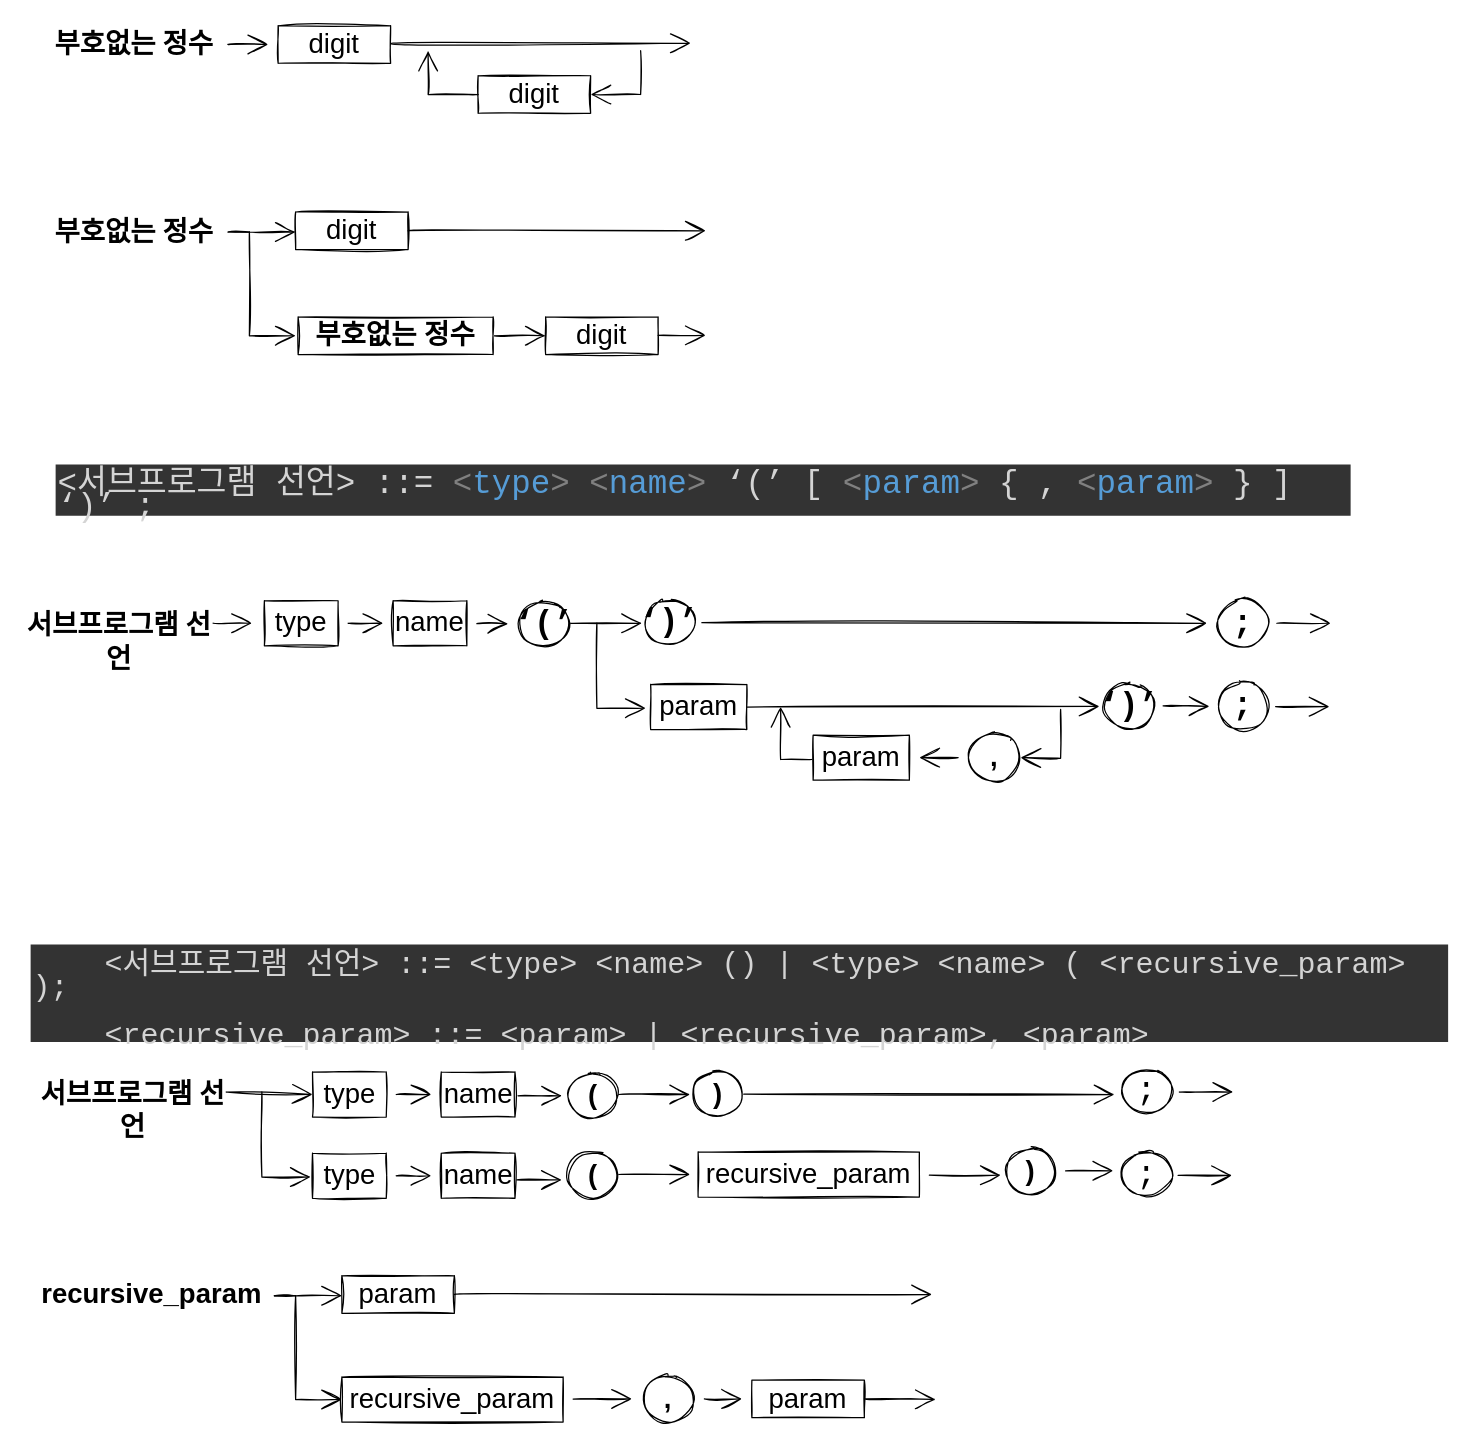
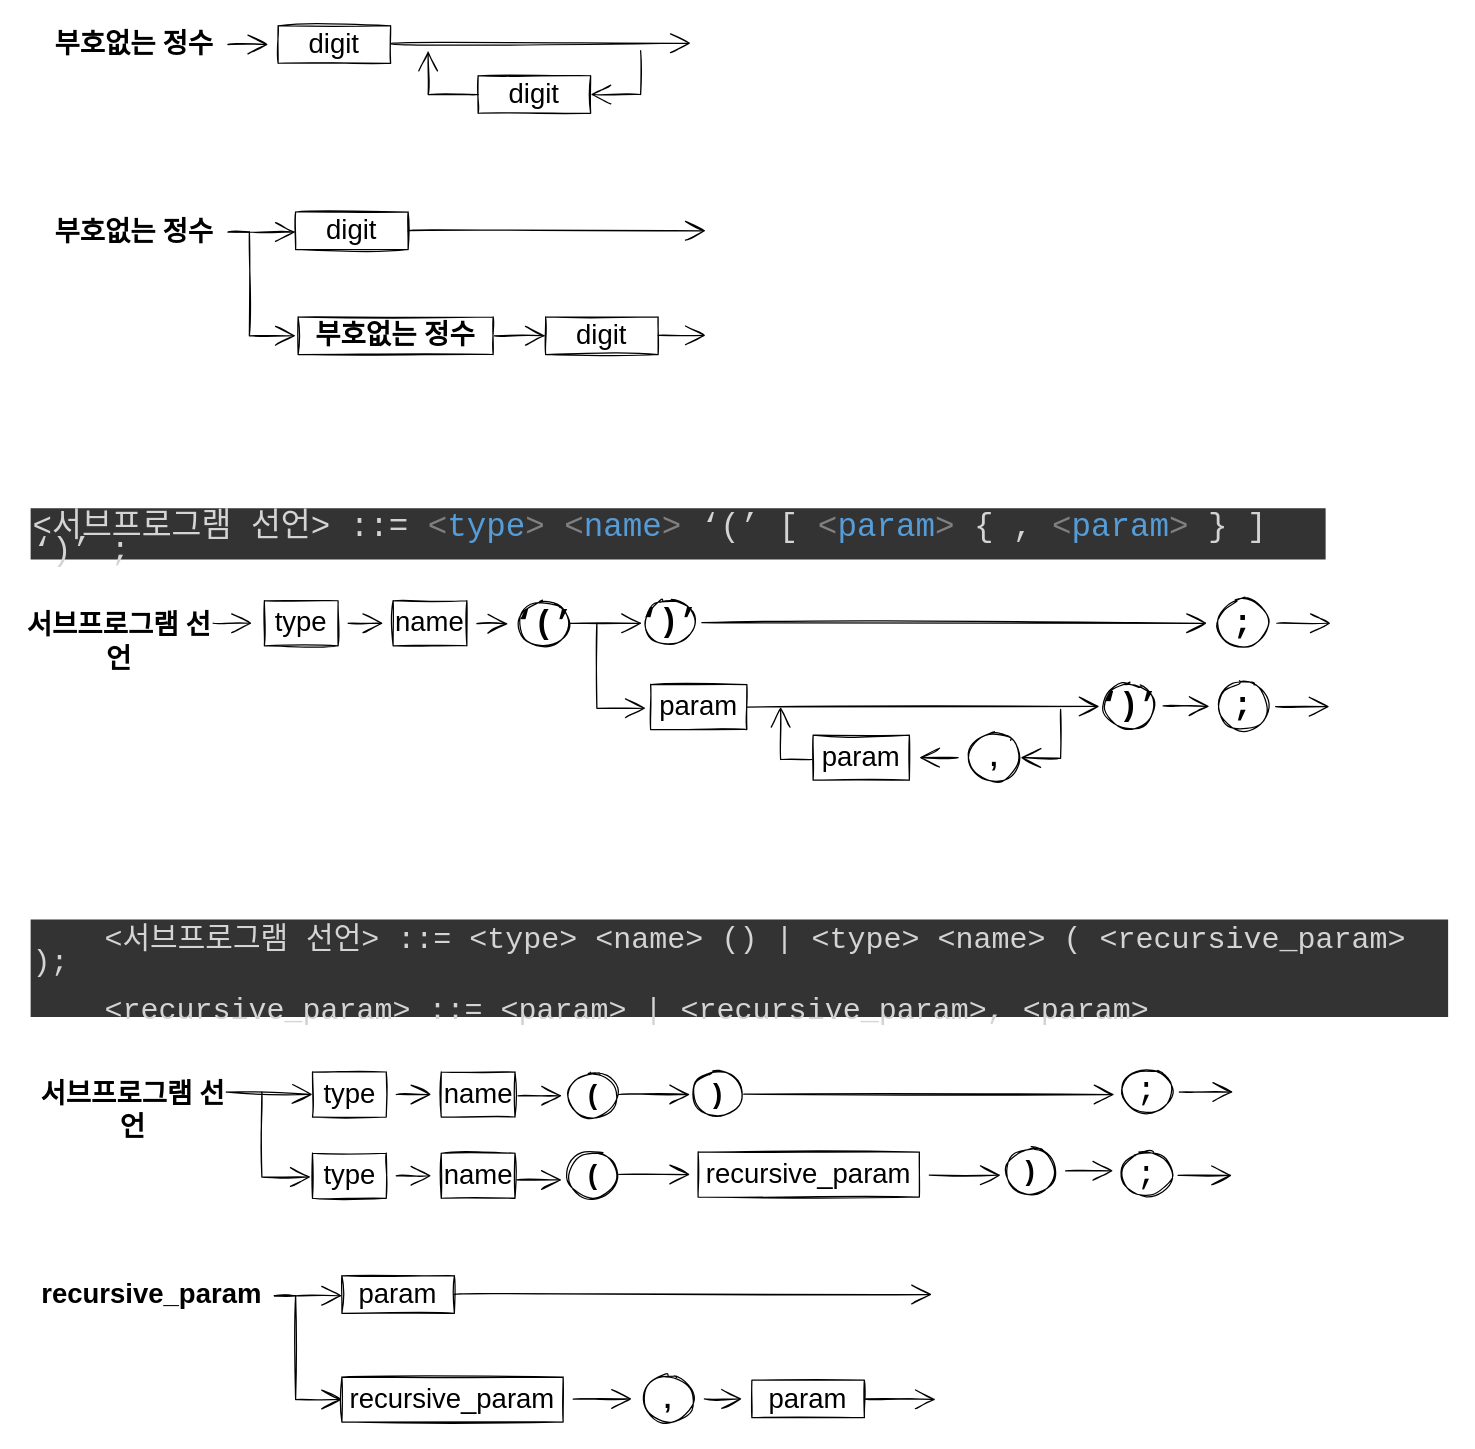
(703, 490) -> (678, 534)
(739, 993) -> (739, 968)
